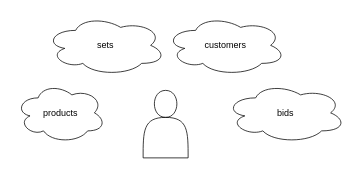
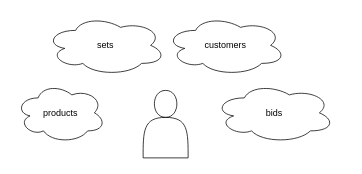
(285, 113) -> (274, 113)
